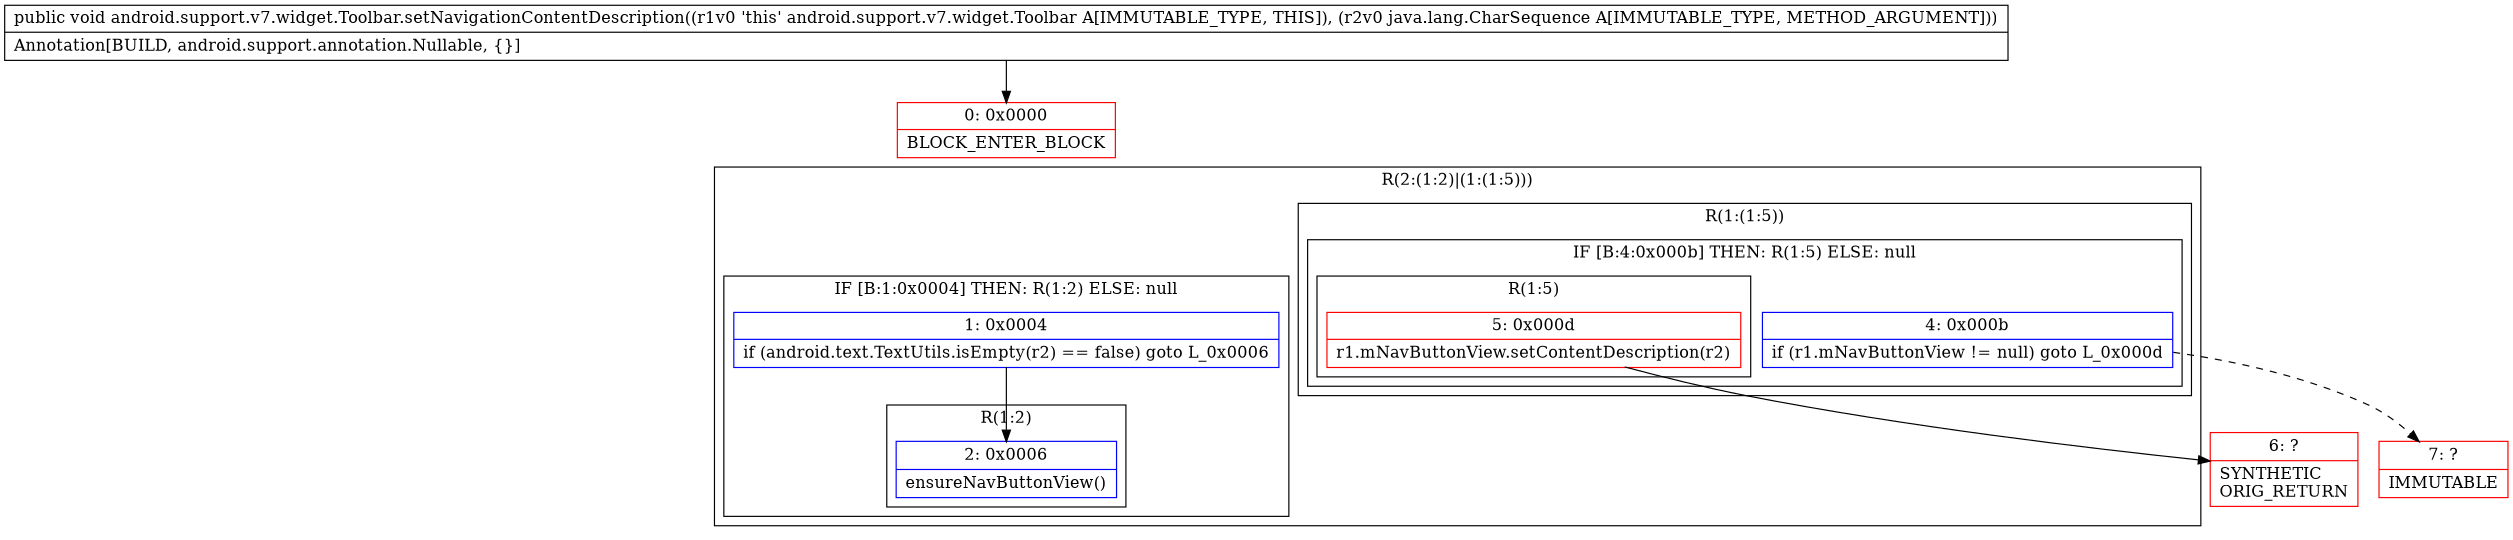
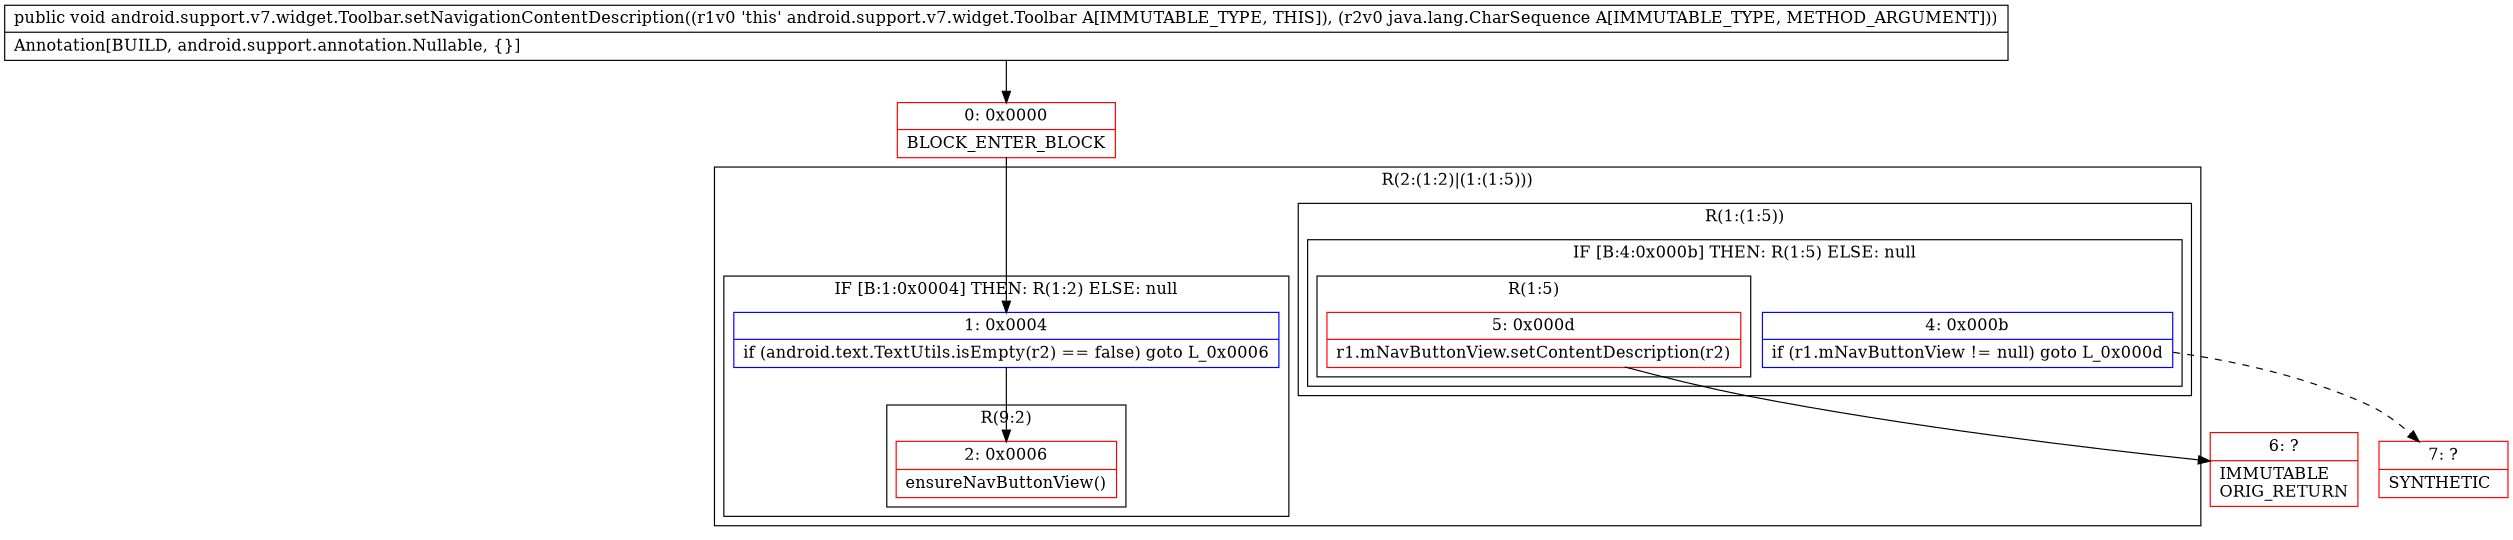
none -> (1006, 229)
(1006, 418) -> (1006, 418)
(1006, 469) -> (1006, 469)
(2271, 474) -> (2275, 474)
(2443, 483) -> (2440, 483)
